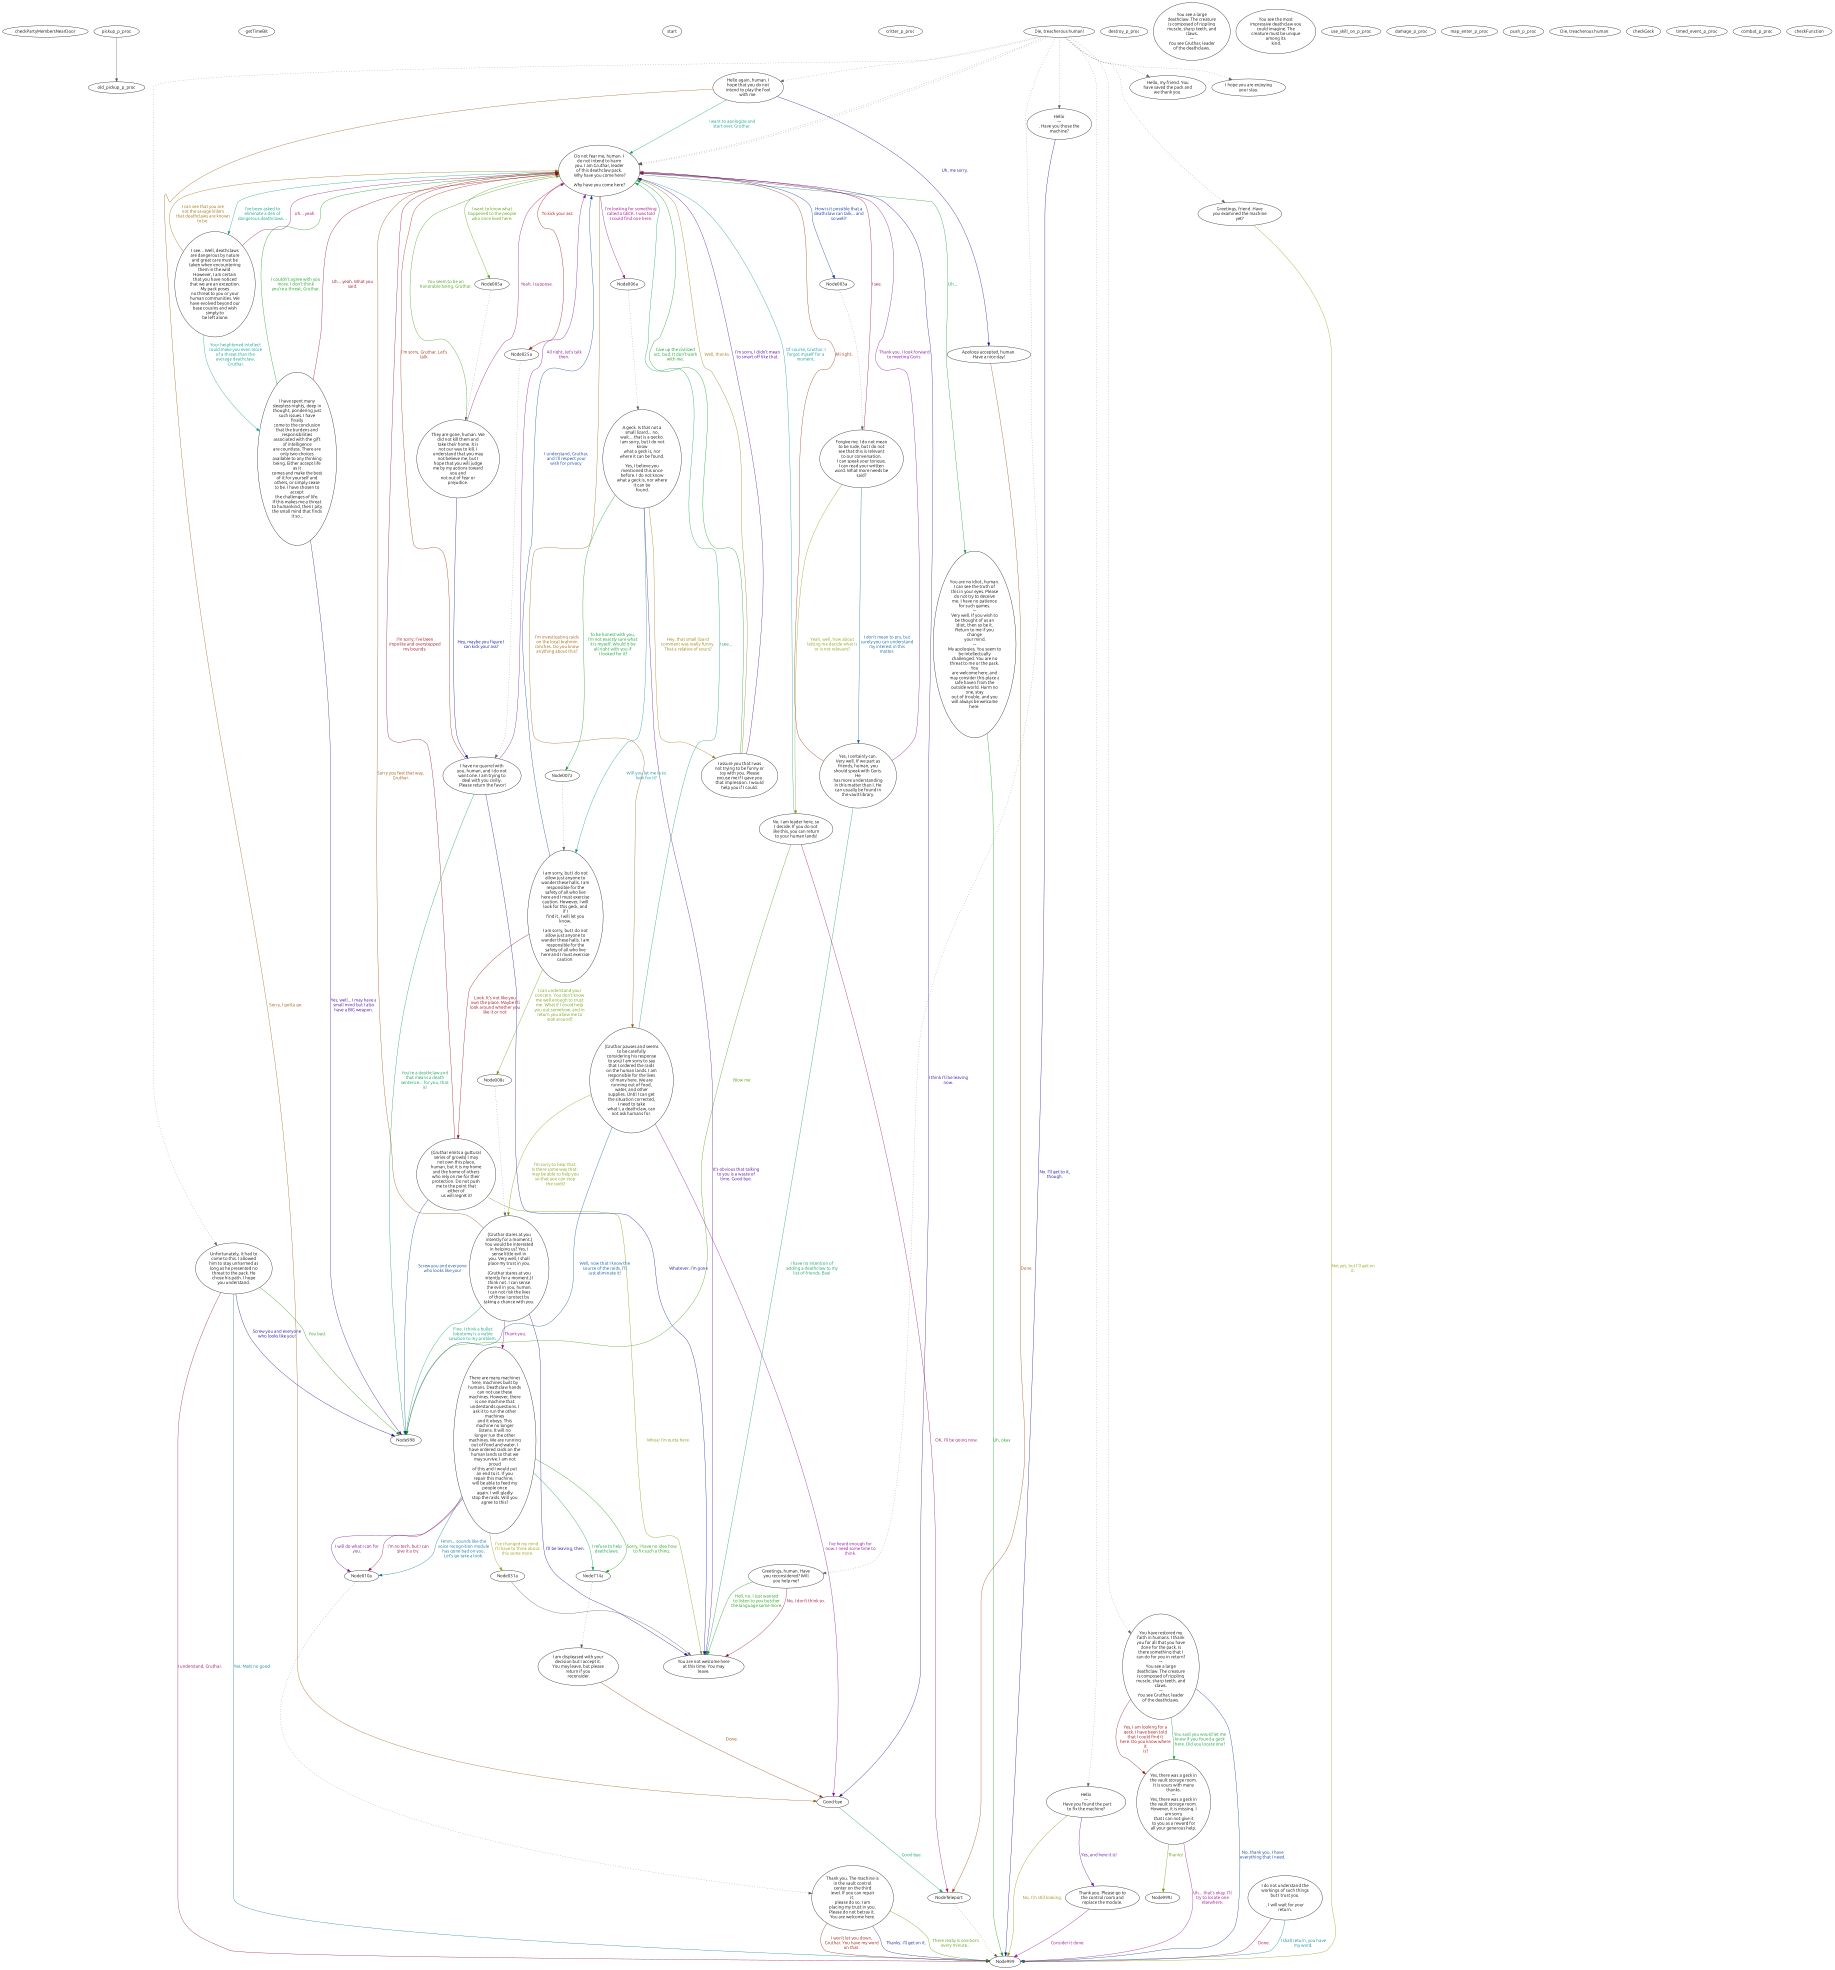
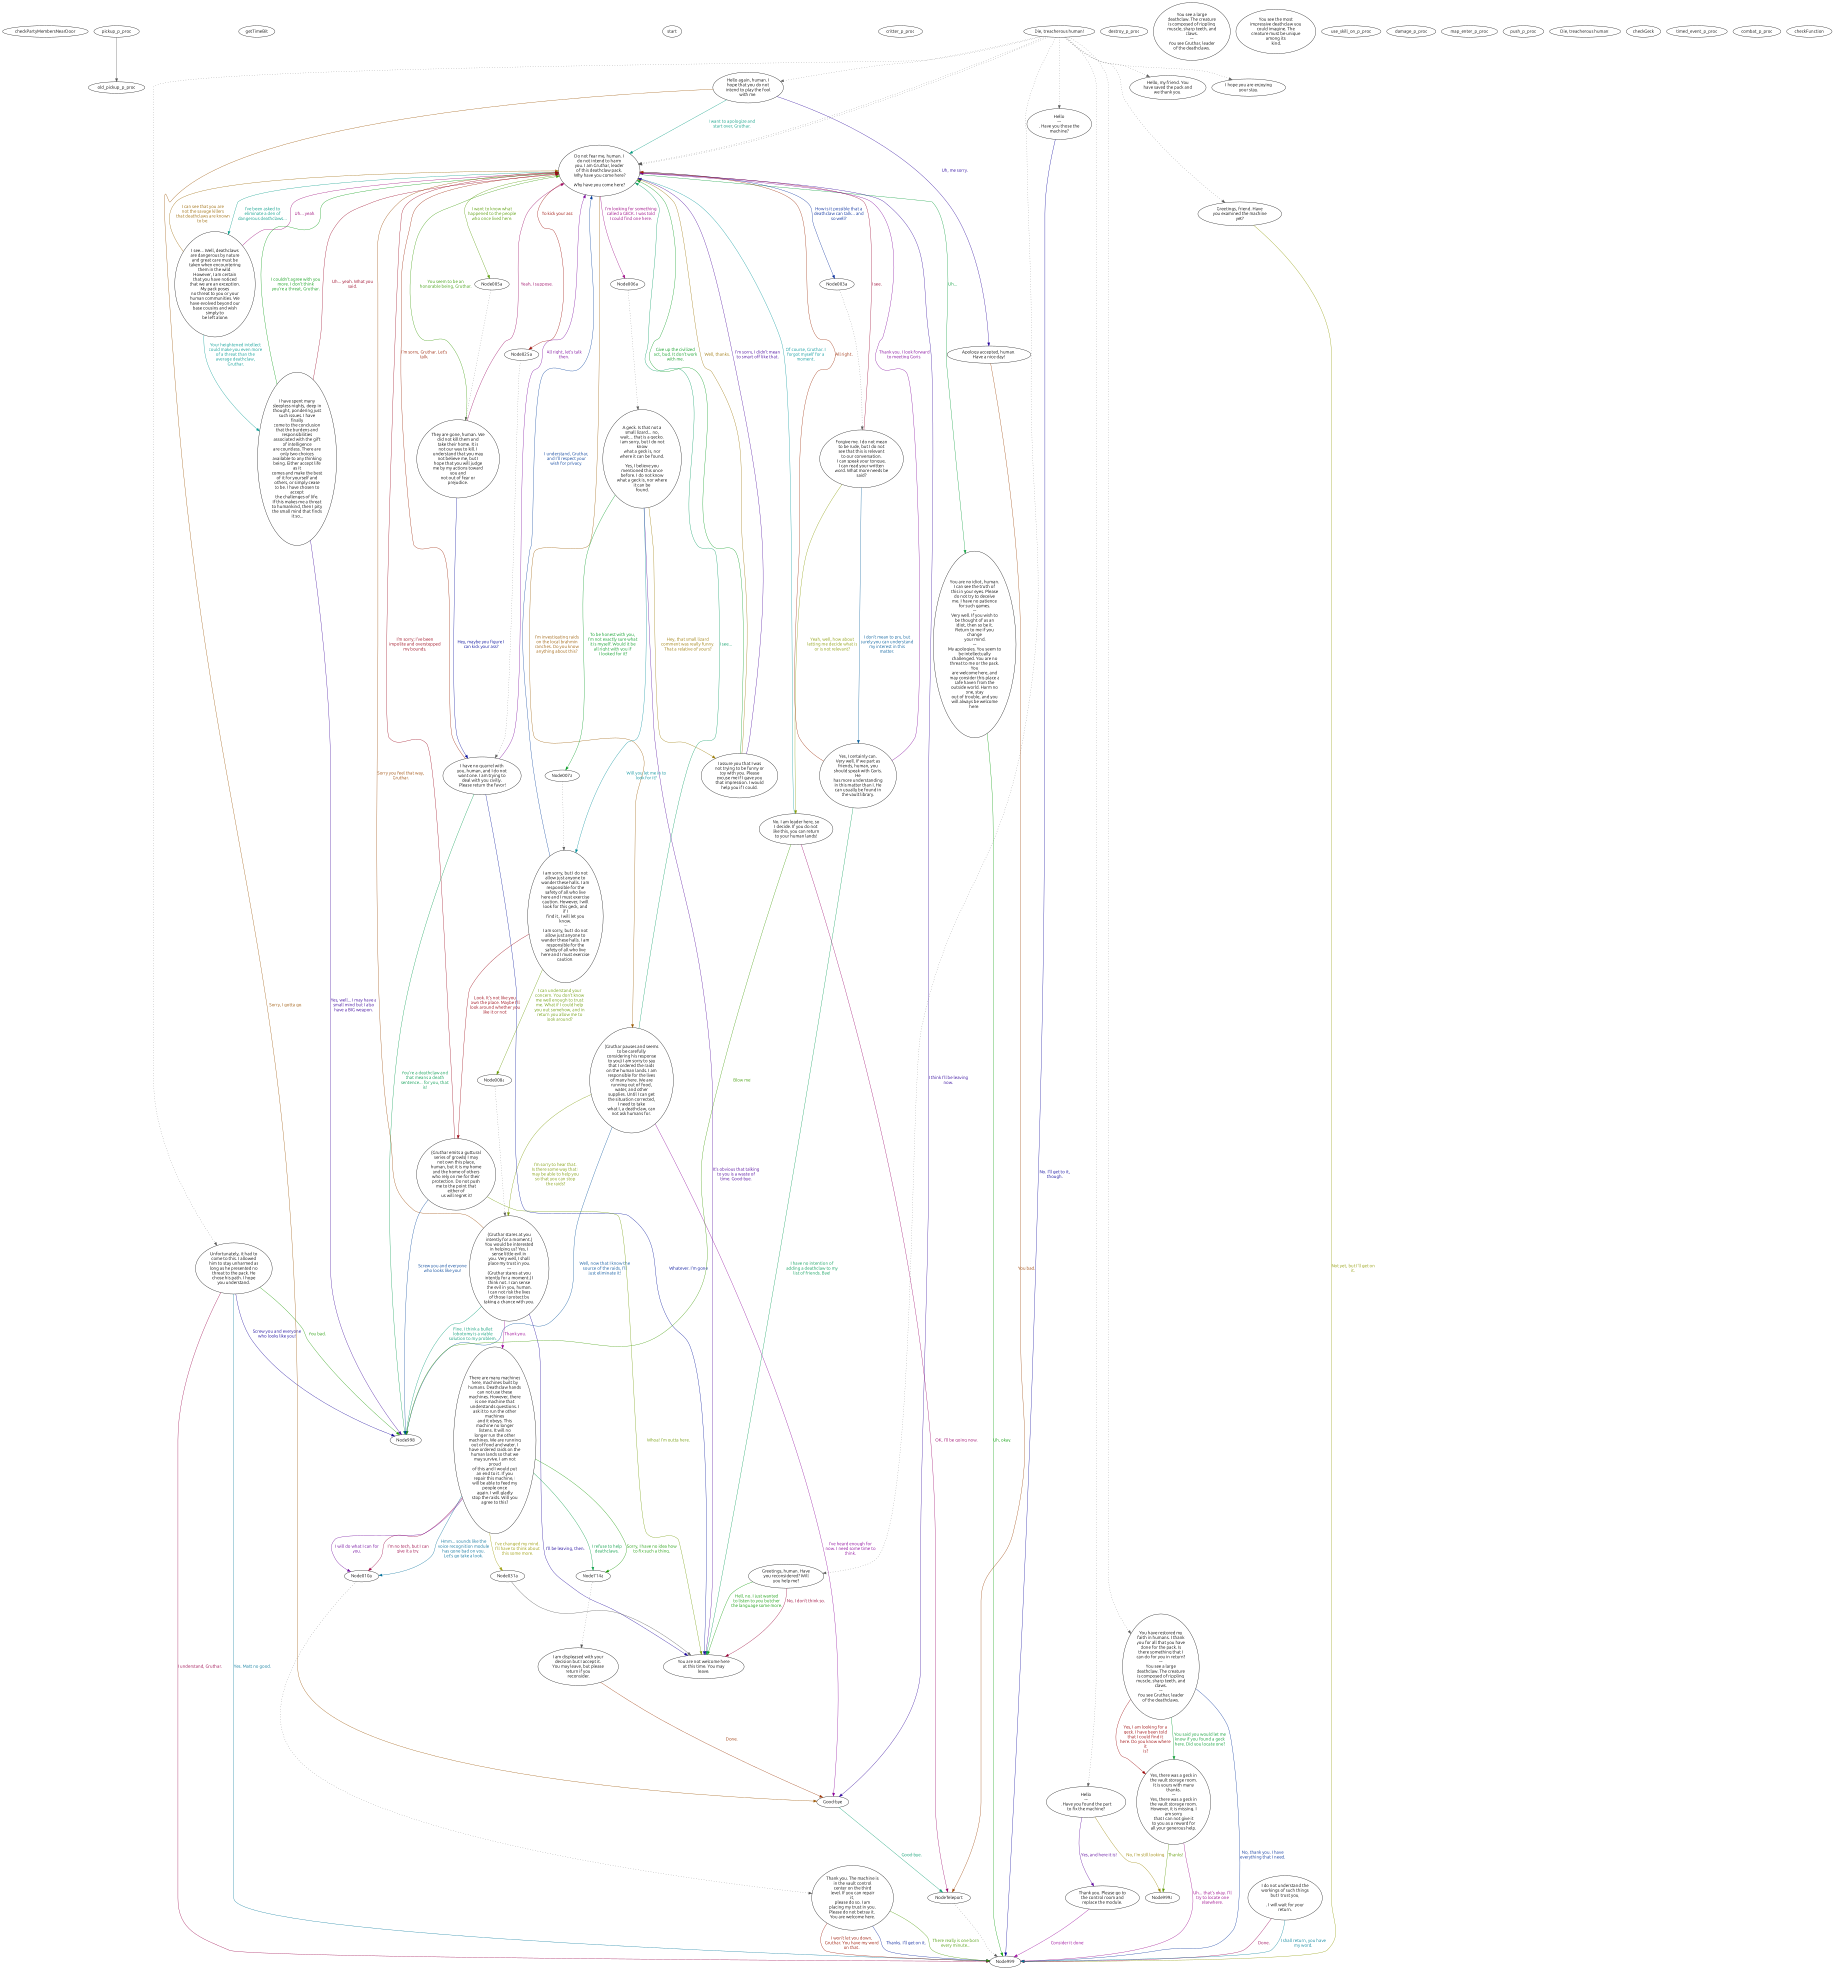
(1027, 1268) -> (1027, 1268)
(1019, 1876) -> (1124, 1858)
